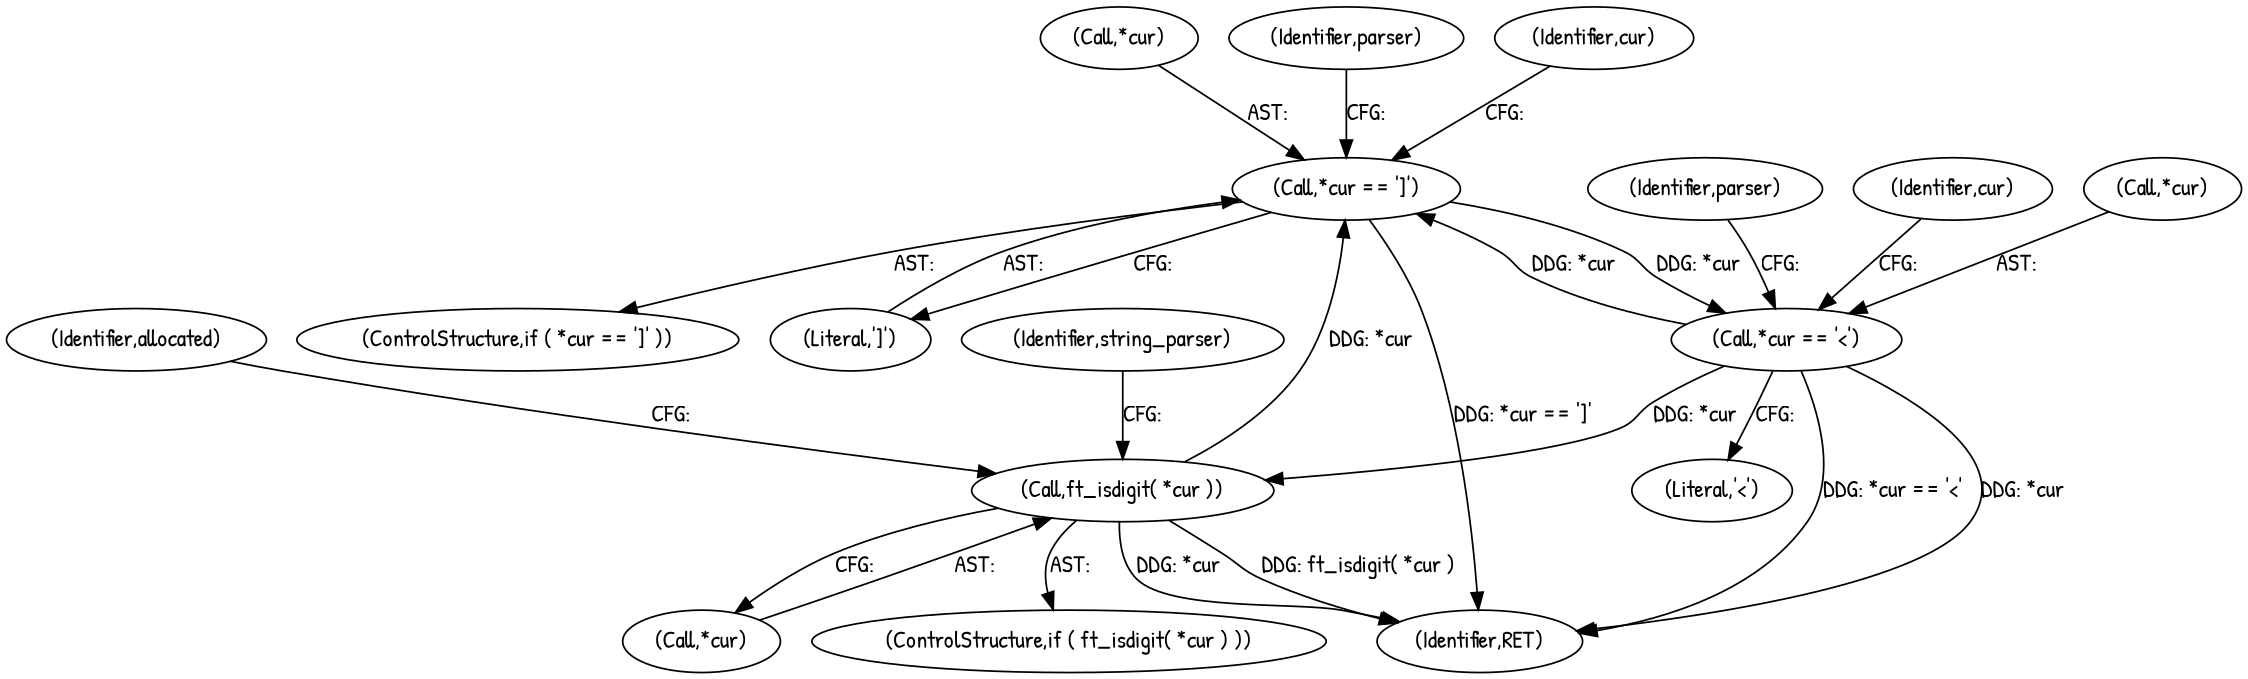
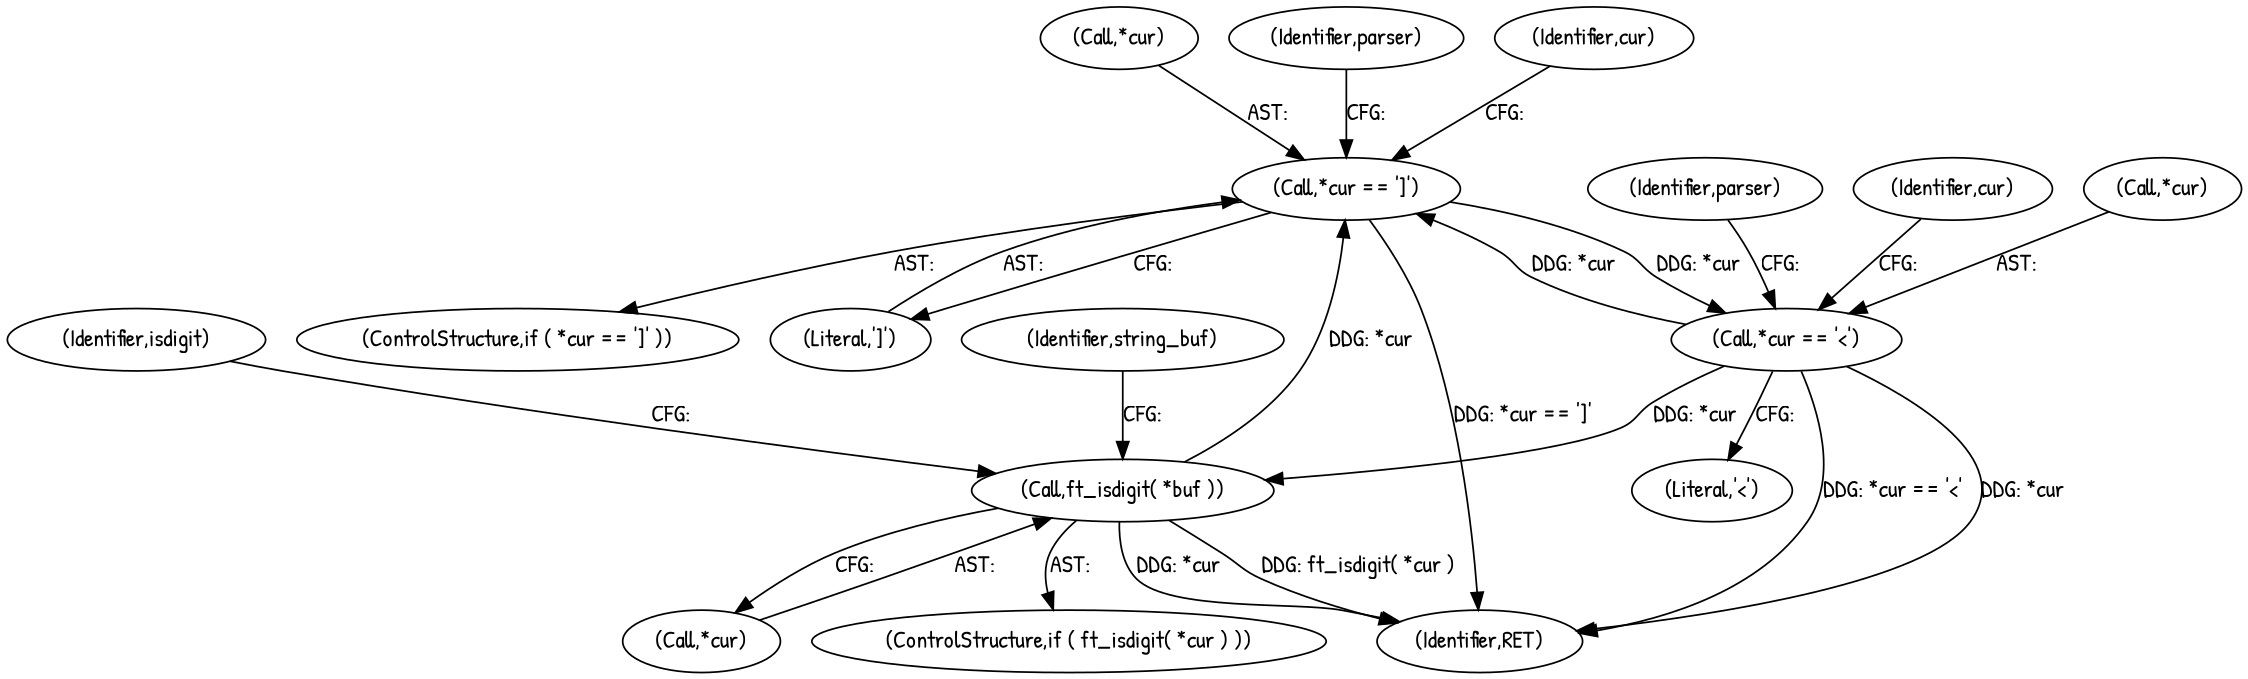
(136, 340) -> (136, 340)
(1123, 340) -> (1123, 340)
(1123, 491) -> (1123, 491)
